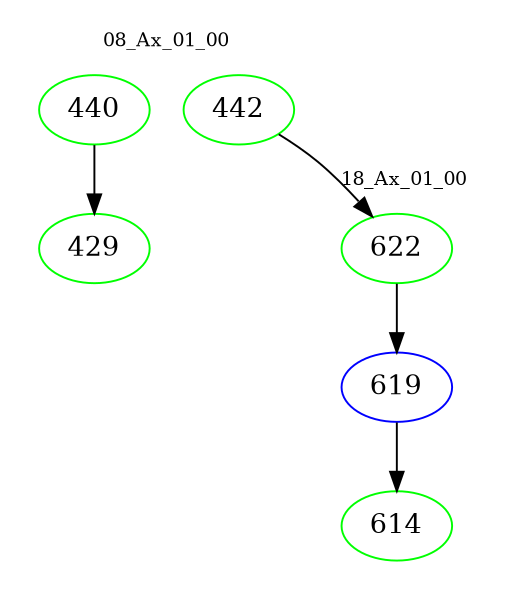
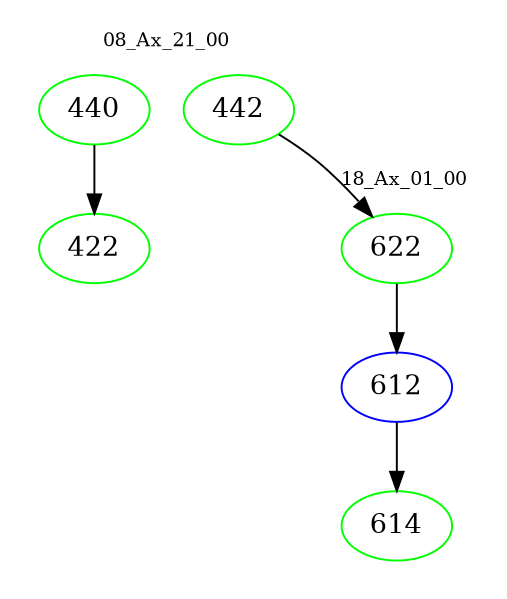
(167, 41) -> (167, 41)
(94, 249) -> (94, 249)
(397, 387) -> (397, 387)
